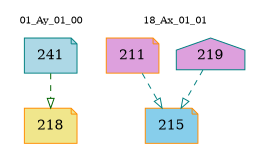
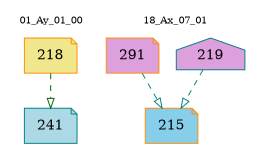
(176, 21) -> (176, 21)
(133, 56) -> (133, 56)
(51, 86) -> (51, 86)
